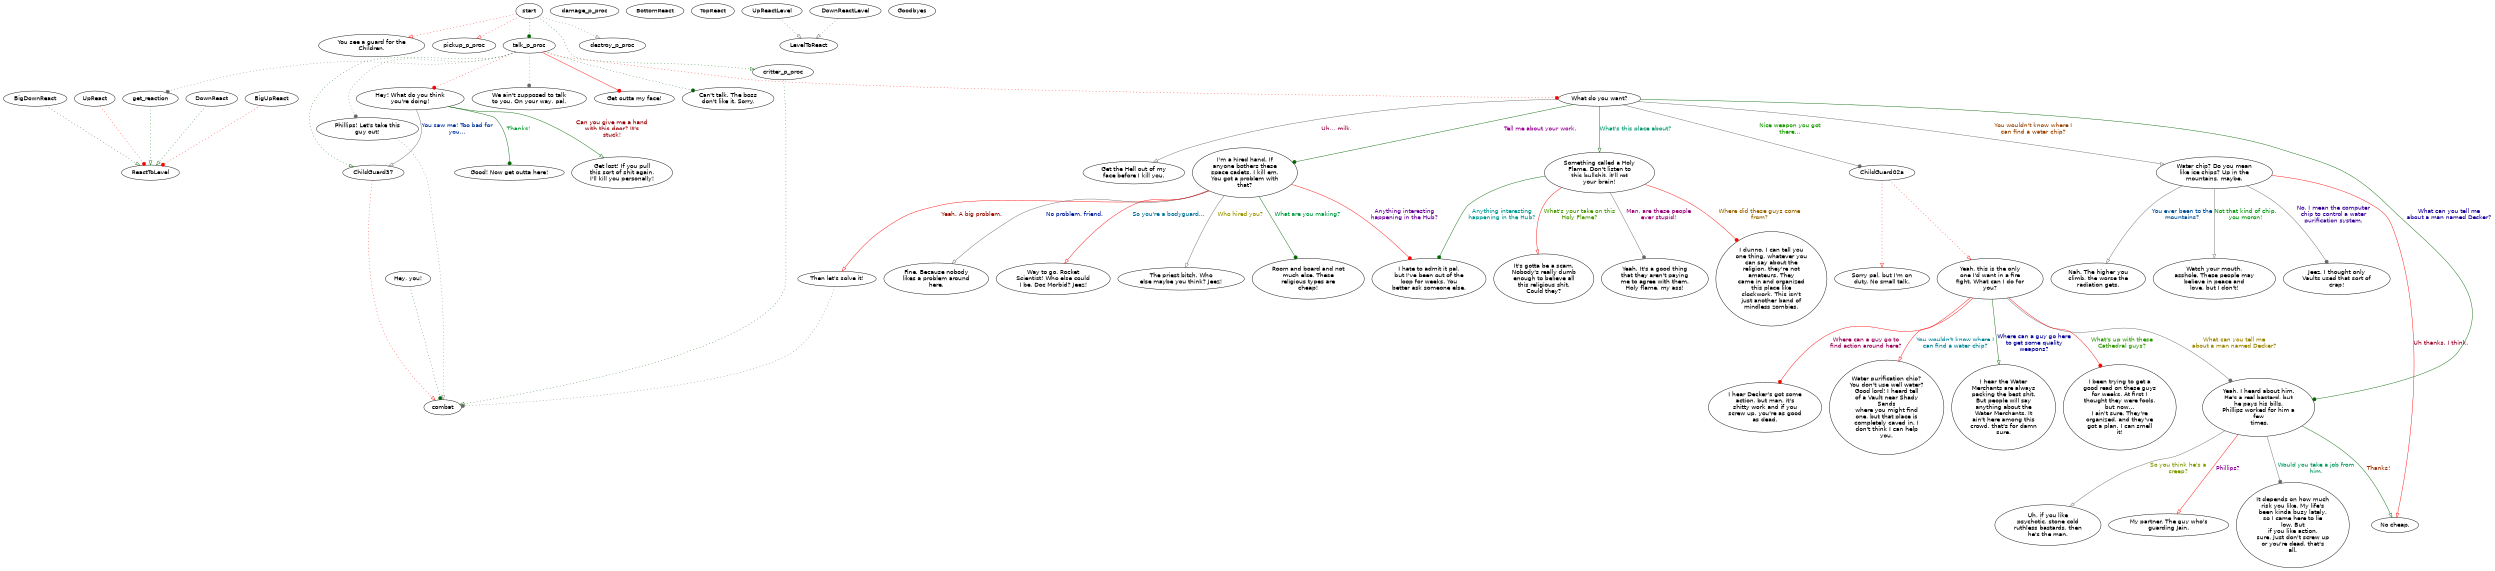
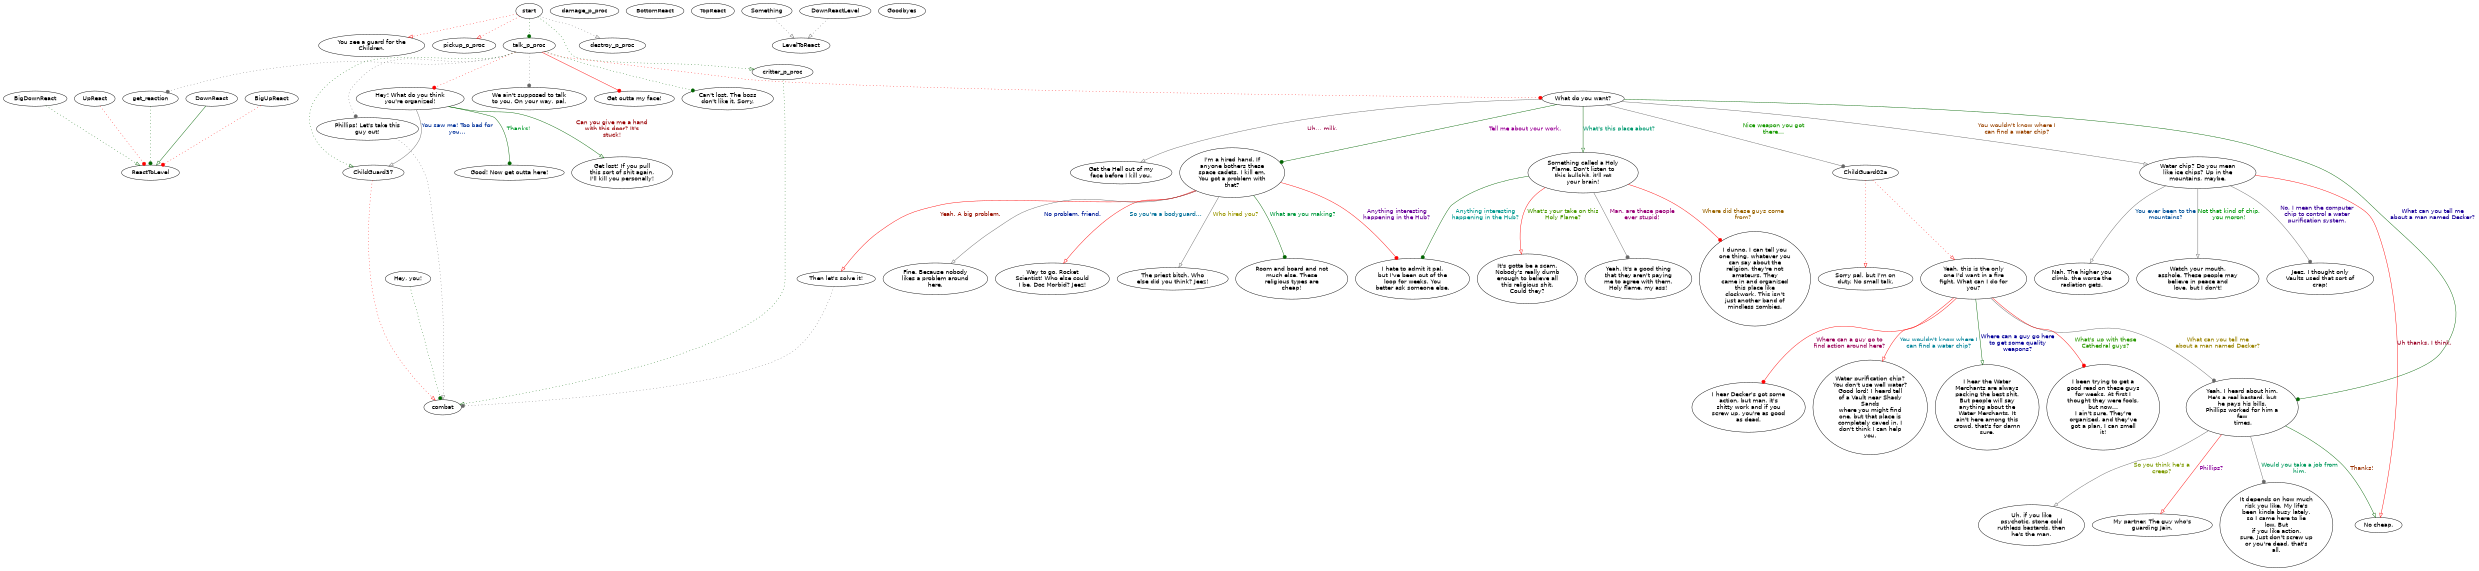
(772, 11) -> (767, 11)
(410, 99) -> (410, 99)
(728, 99) -> (728, 99)
(150, 133) -> (150, 134)
(183, 134) -> (183, 134)
(1181, 279) -> (1173, 279)
